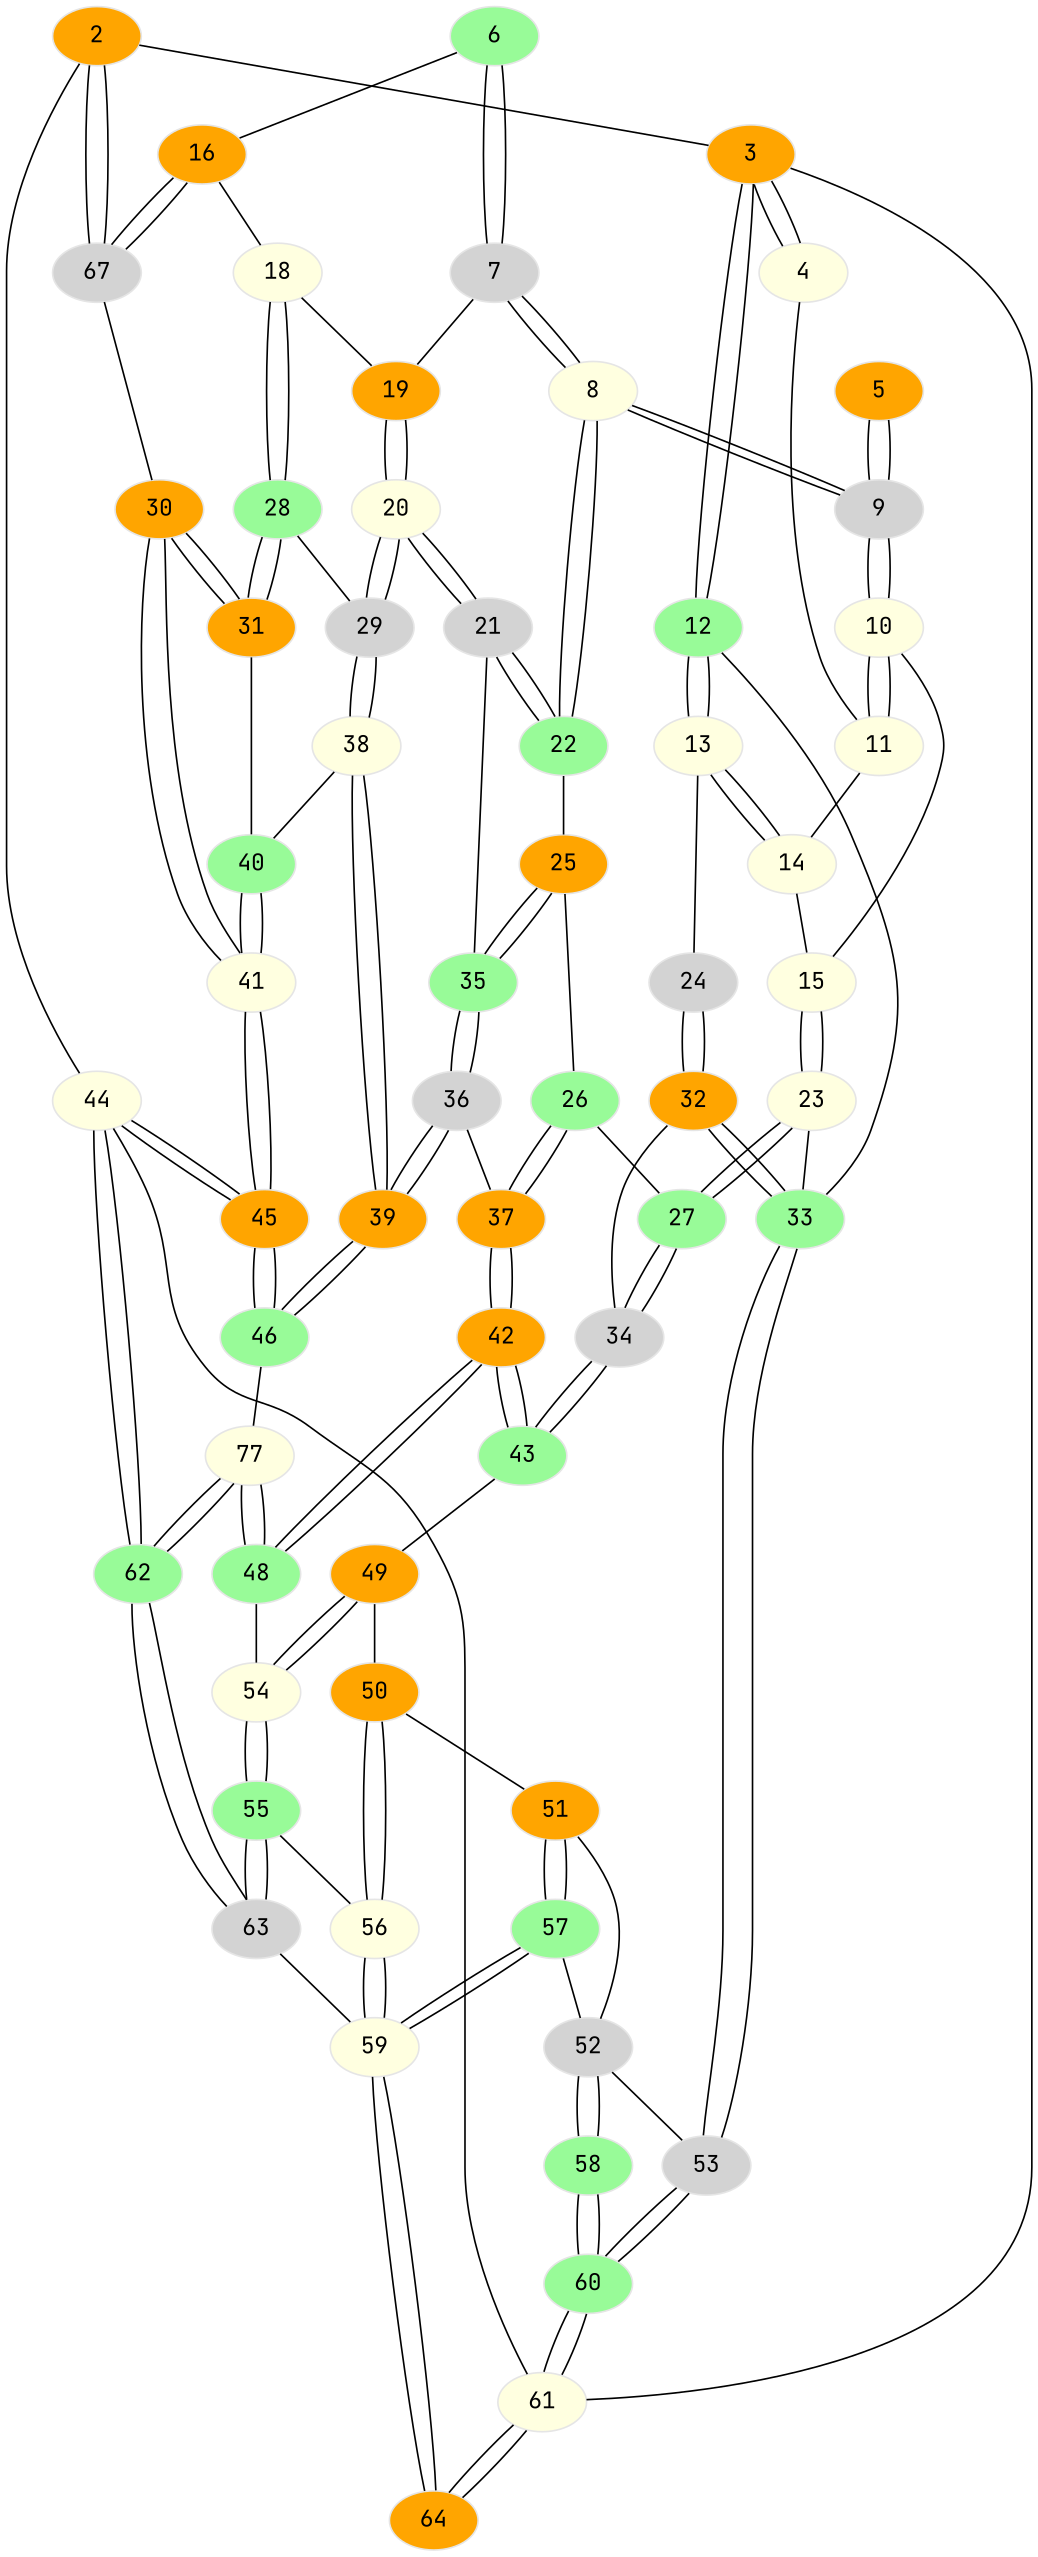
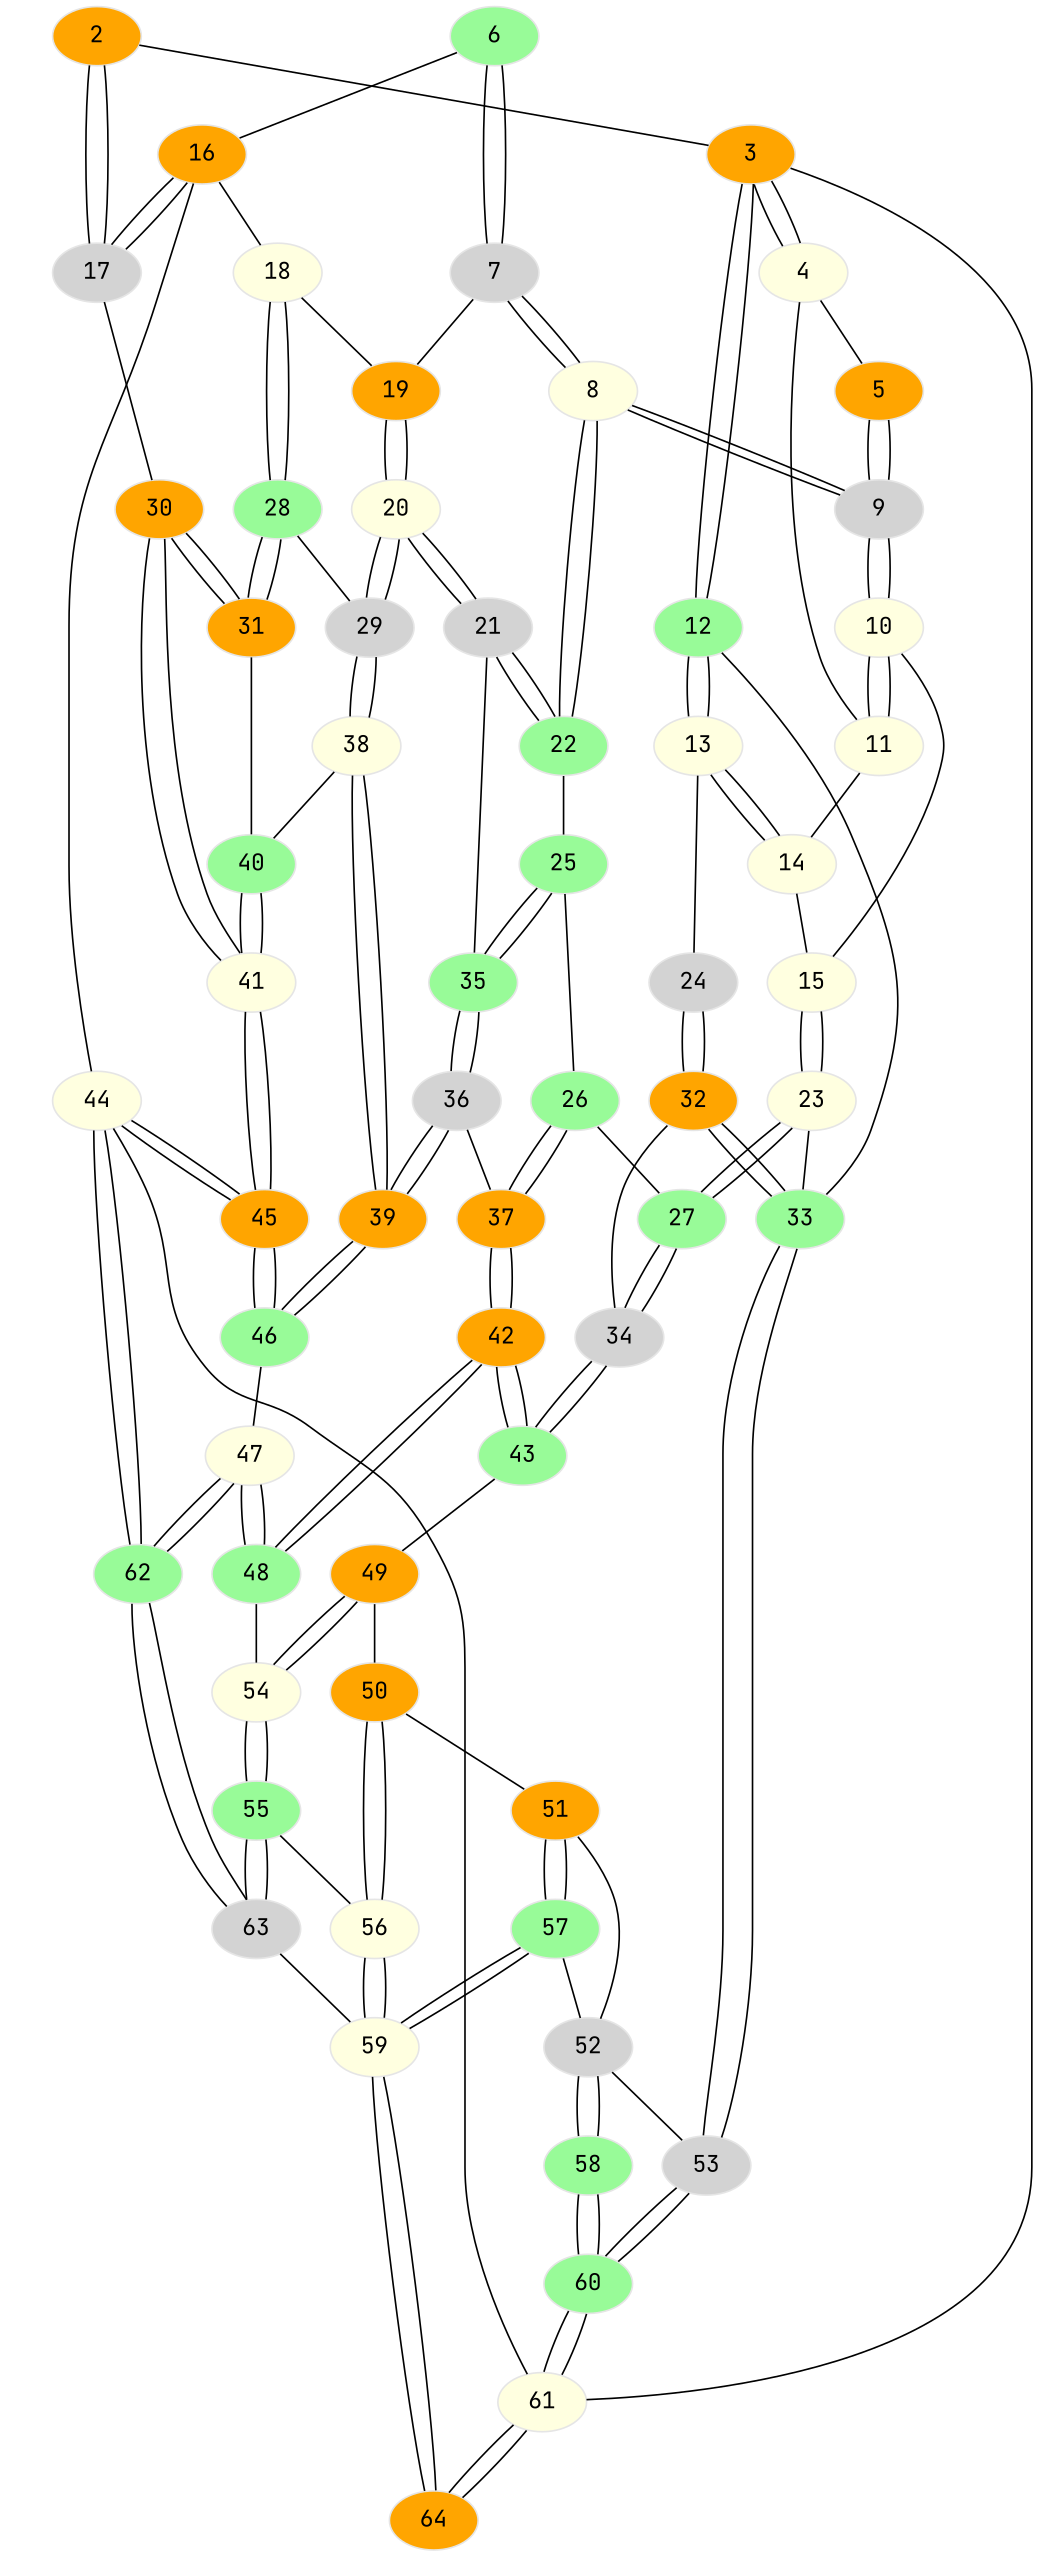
(97, 273) -> (97, 273)
none -> (841, 332)
(7, 568) -> (69, 618)
(564, 864) -> (564, 864)
(250, 1456) -> (250, 1456)
